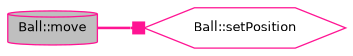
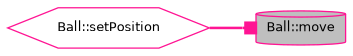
(114, 28) -> (226, 28)
